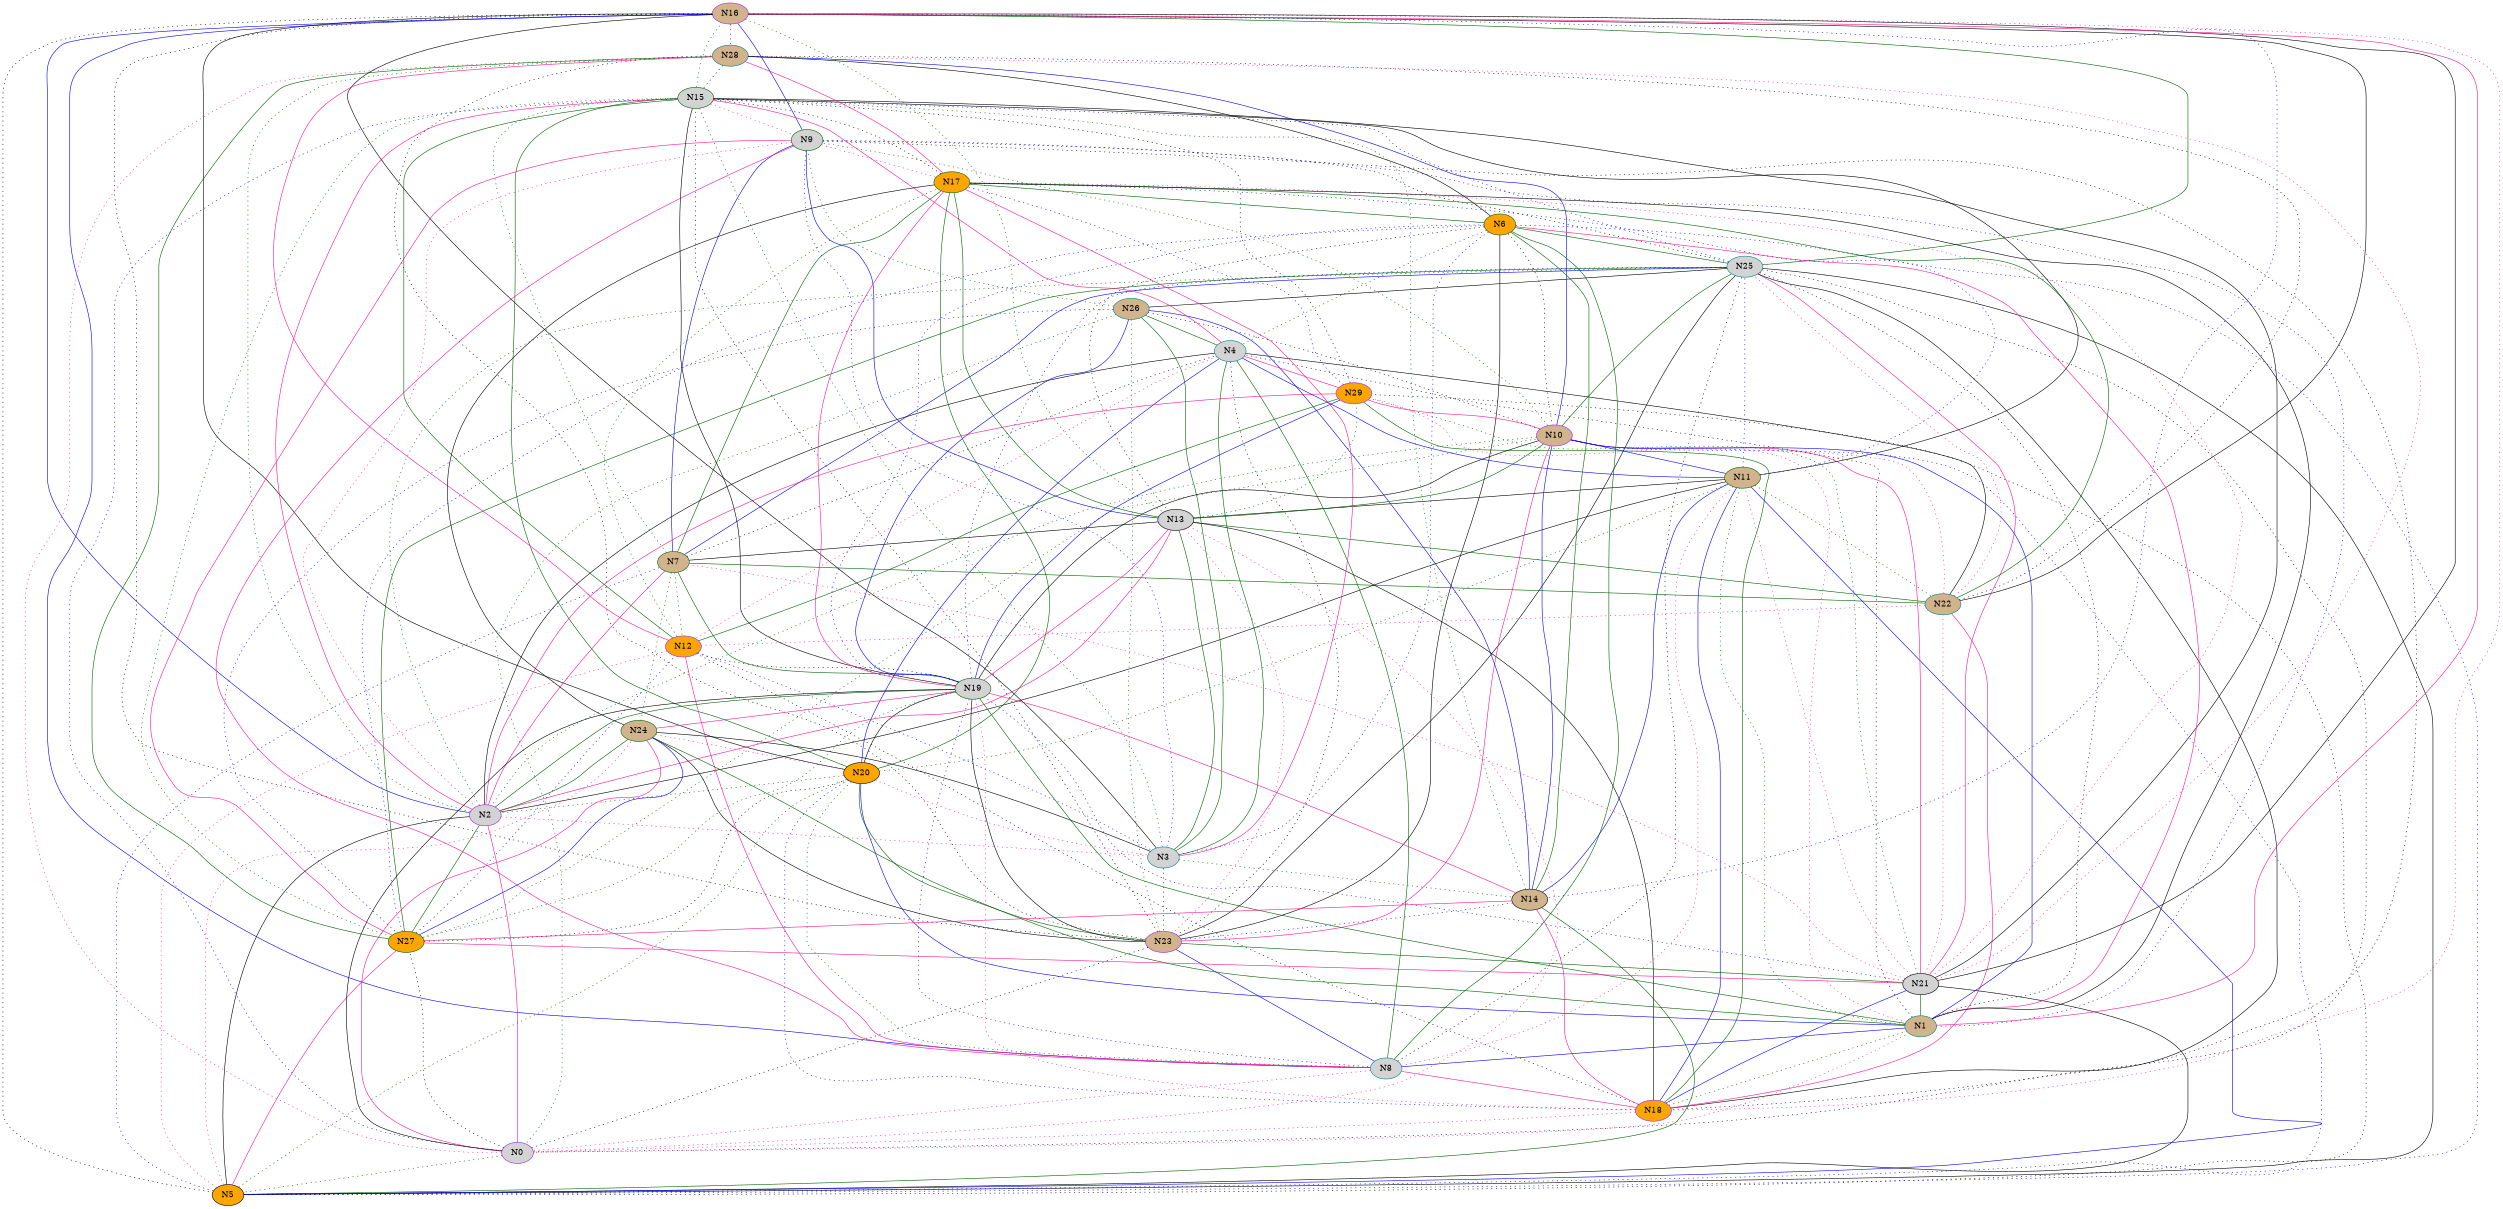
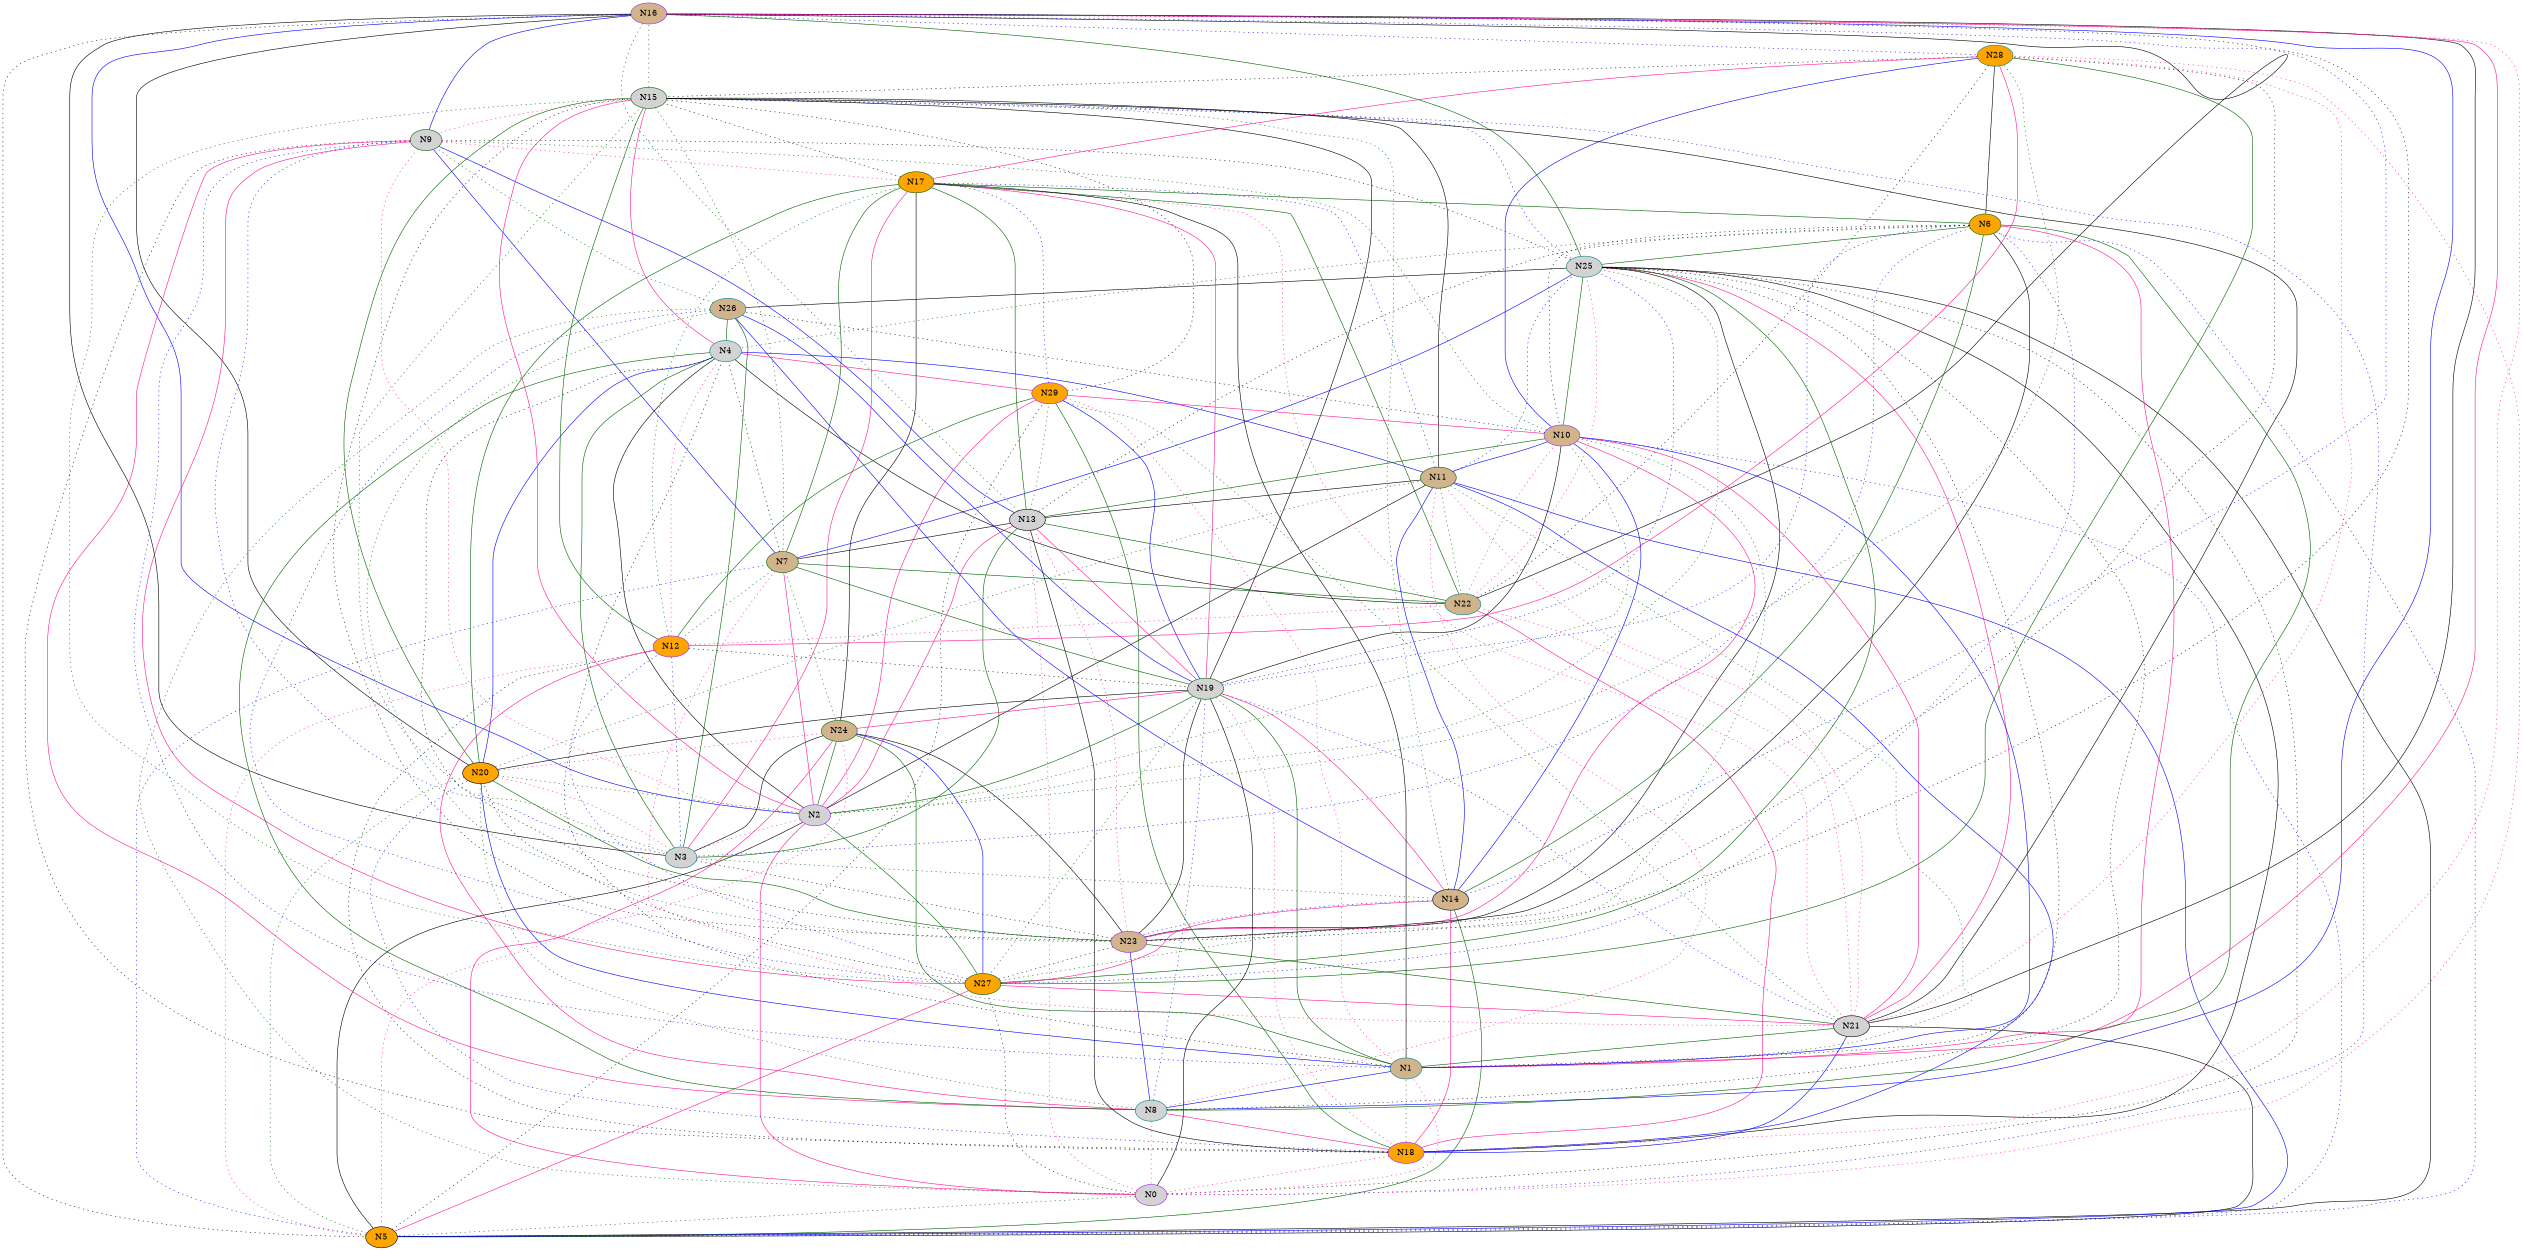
(730, 56) -> (1995, 56)
(840, 1048) -> (1056, 963)
